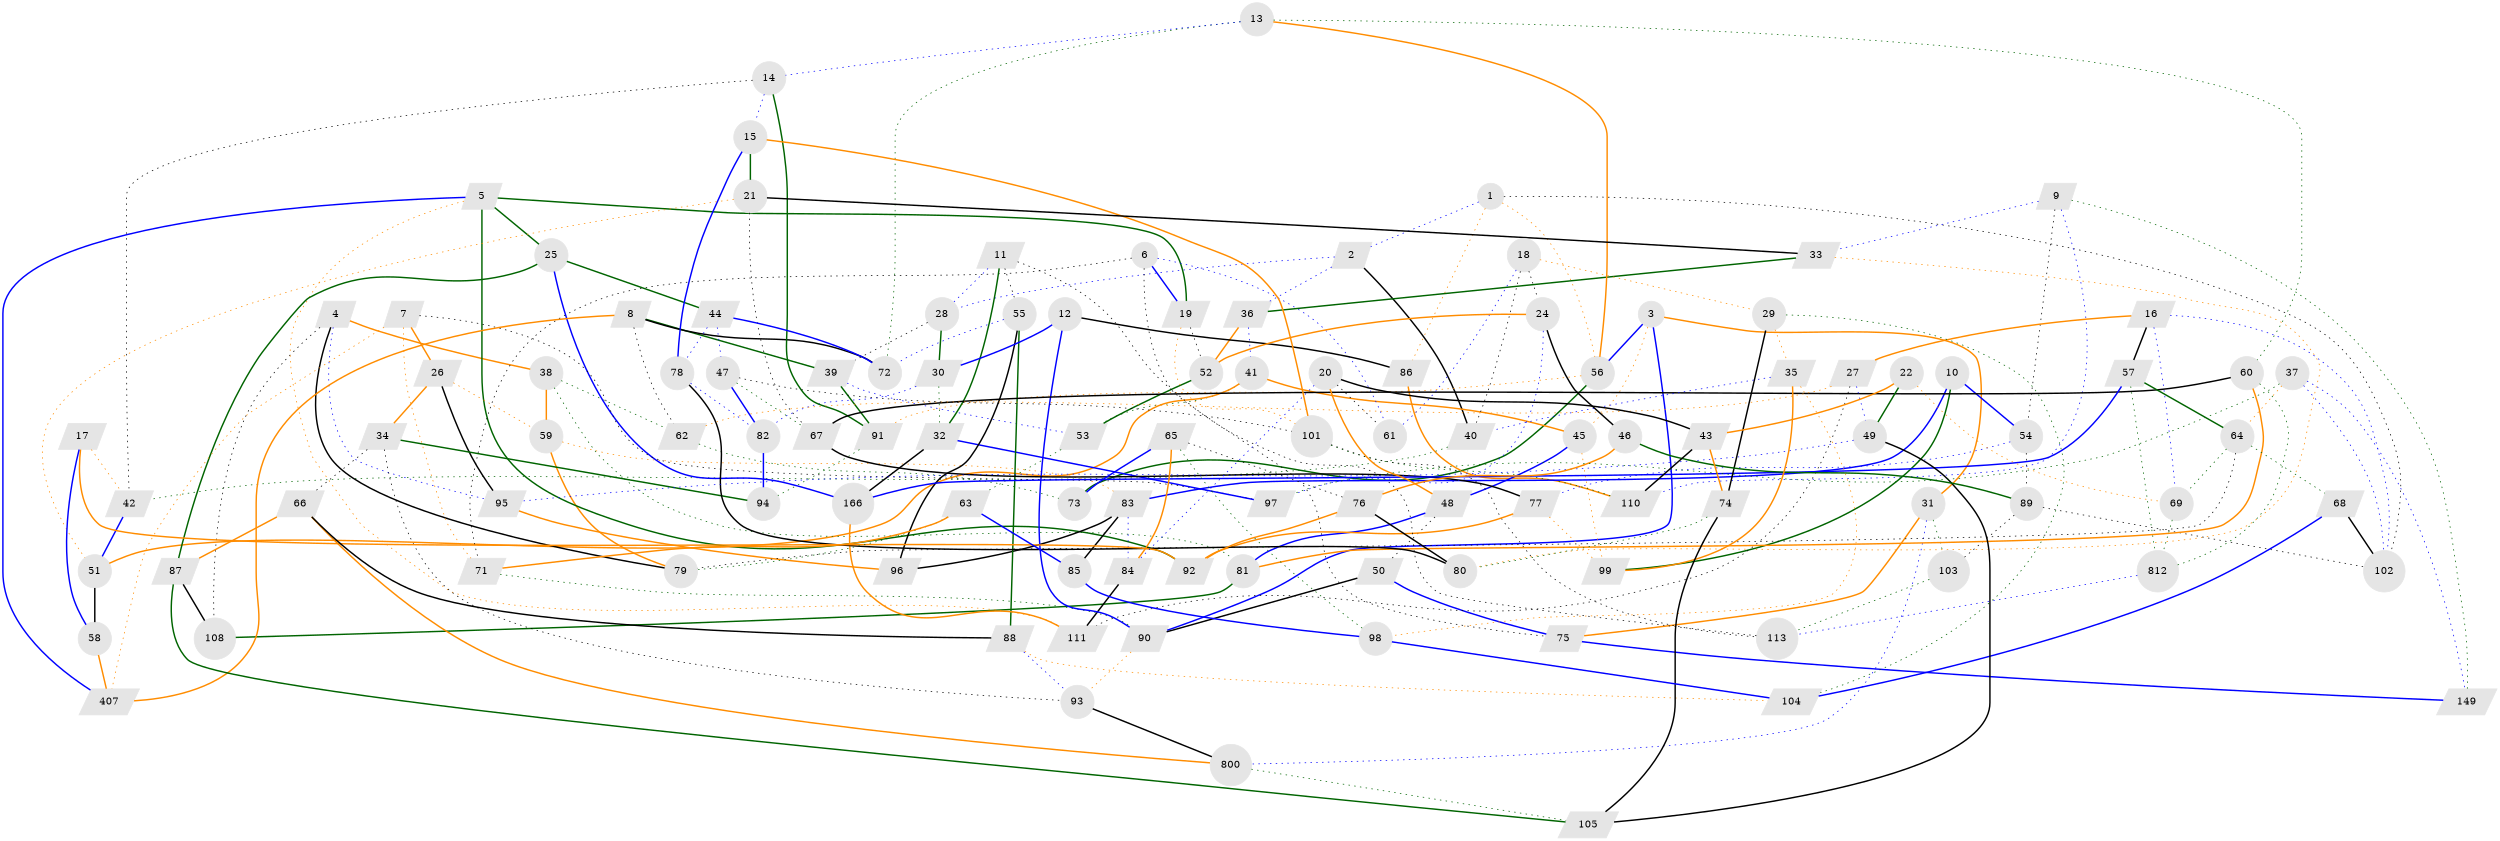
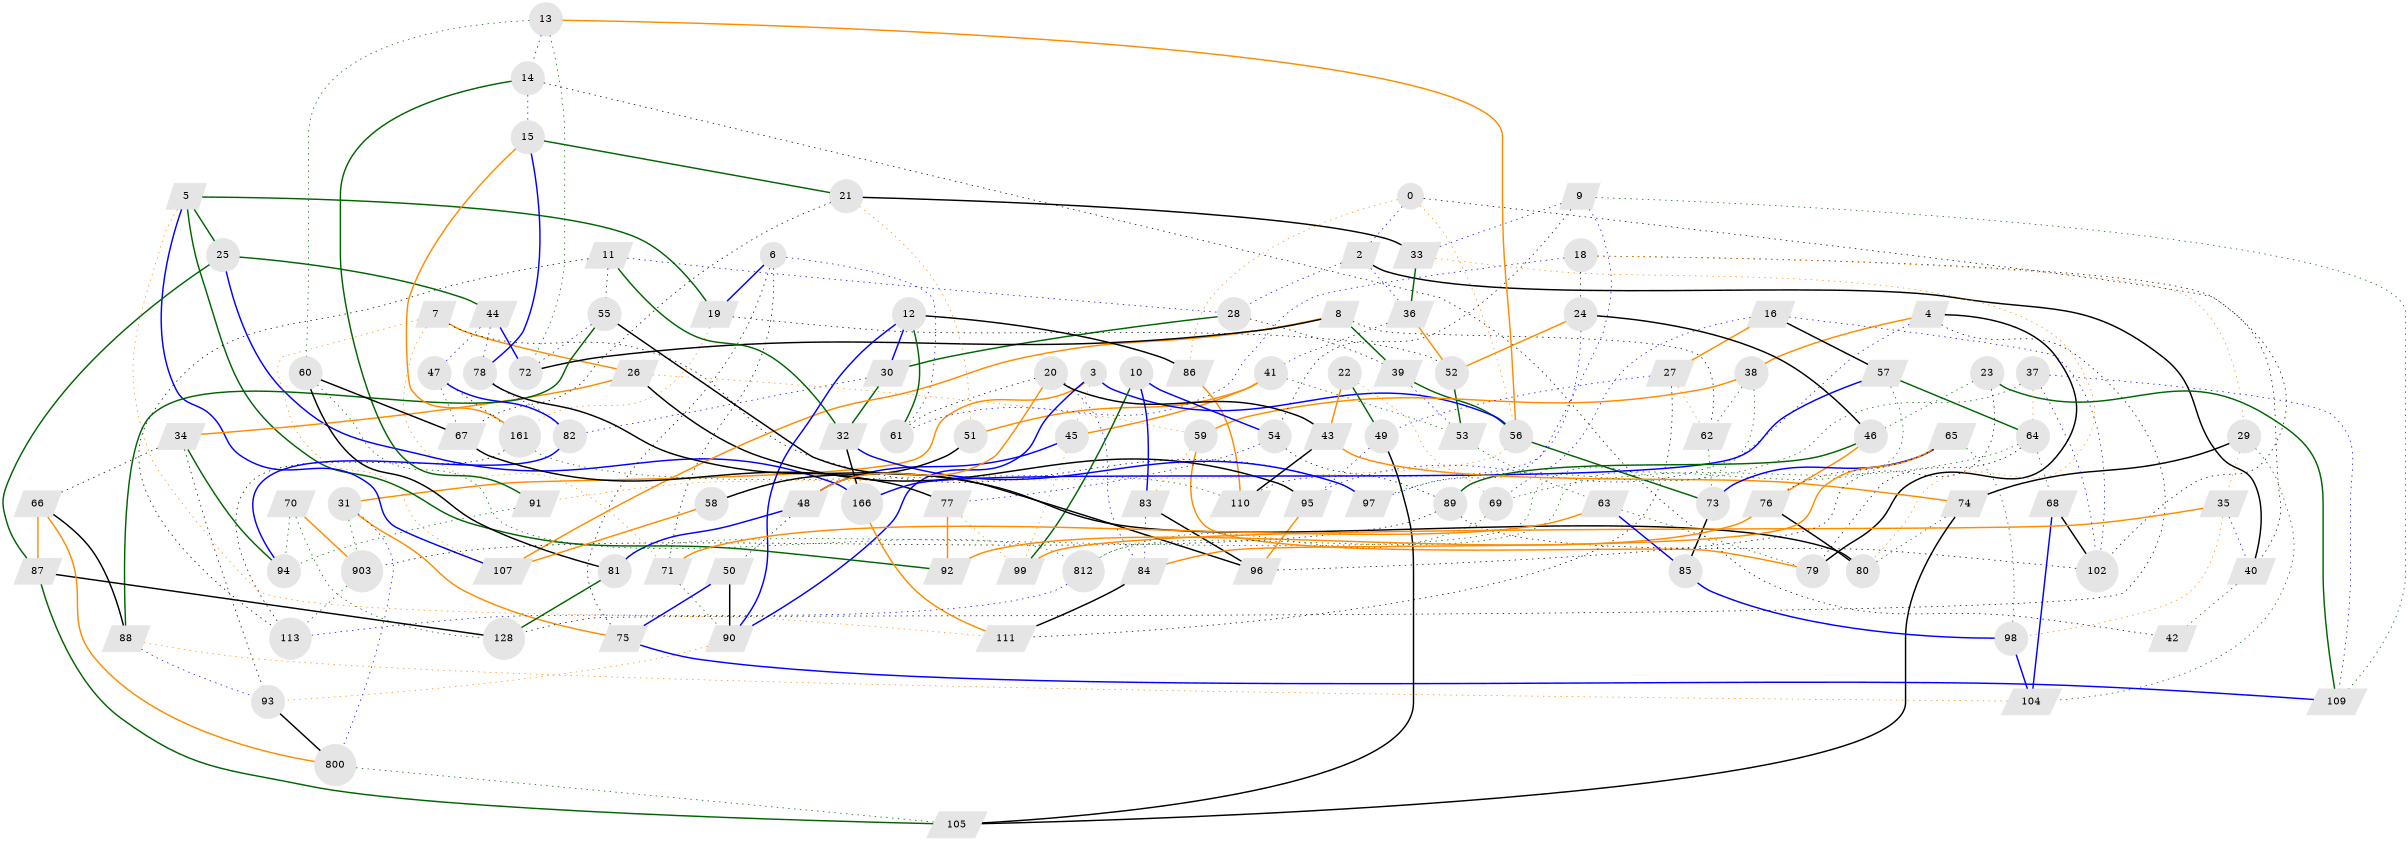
(1491, 196) -> (1411, 196)
none -> (1987, 373)
none -> (919, 377)
(939, 396) -> (865, 406)
(858, 409) -> (1437, 393)
(82, 436) -> none
(1312, 436) -> (520, 436)
none -> (291, 504)
(113, 537) -> none
(1099, 541) -> (1699, 538)
(1844, 544) -> (439, 495)
(1949, 571) -> (362, 571)
(215, 639) -> (504, 639)
(109, 702) -> (503, 571)
(2467, 702) -> (2337, 702)
